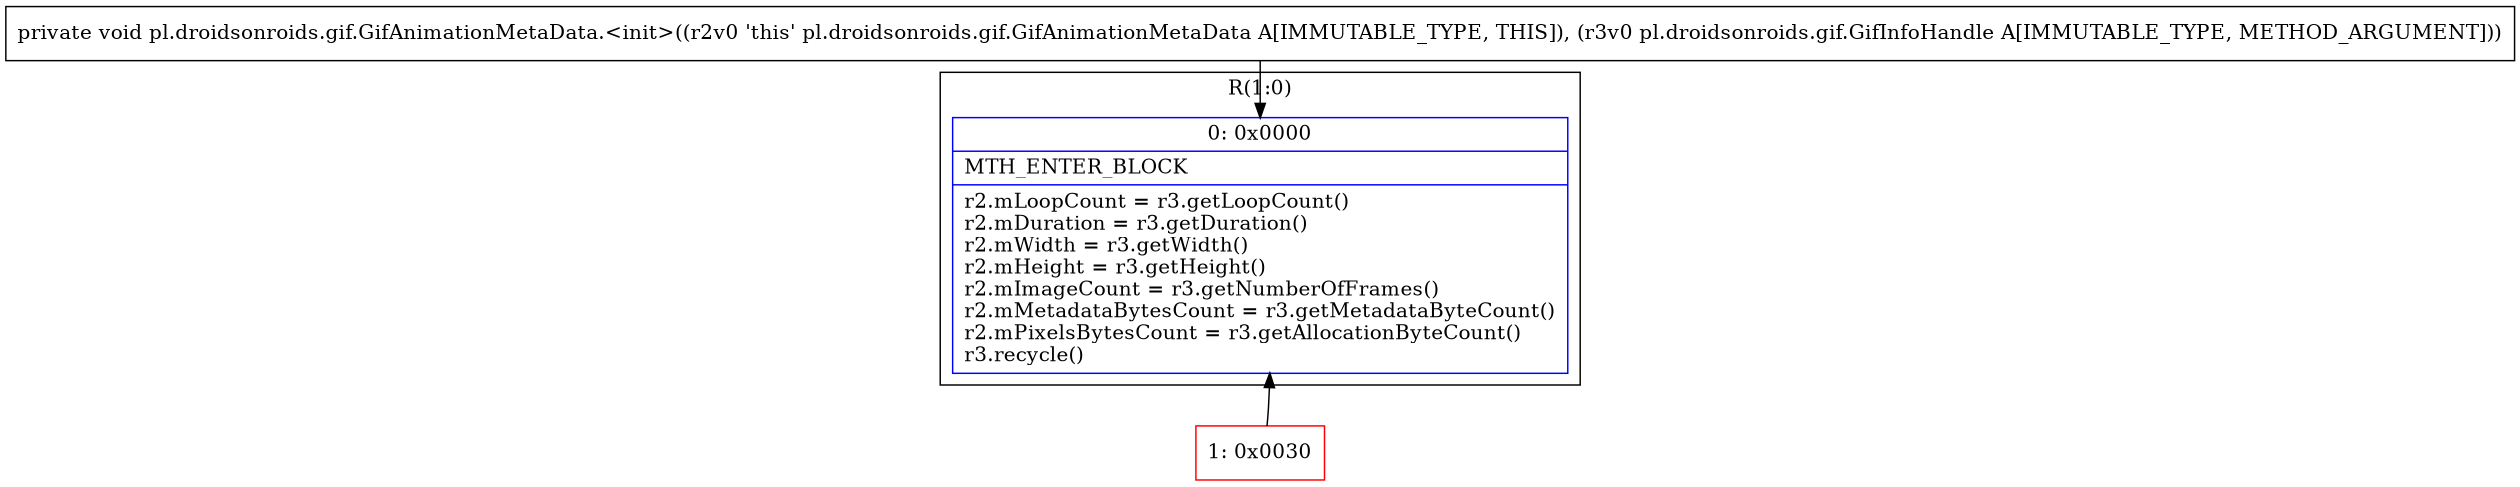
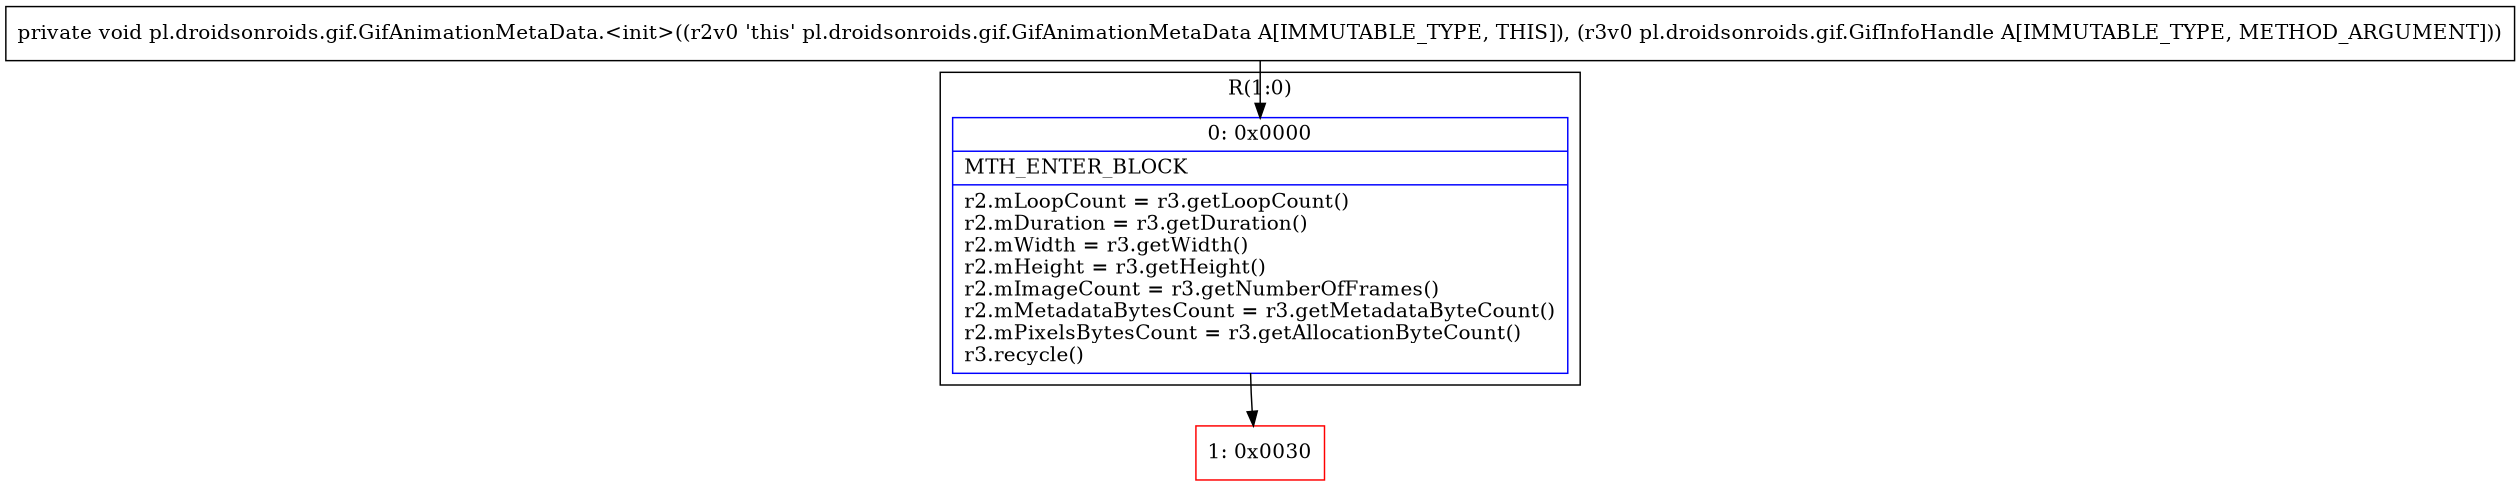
(1269, 407) -> (1251, 394)
